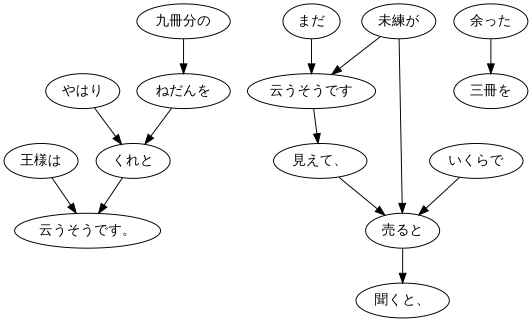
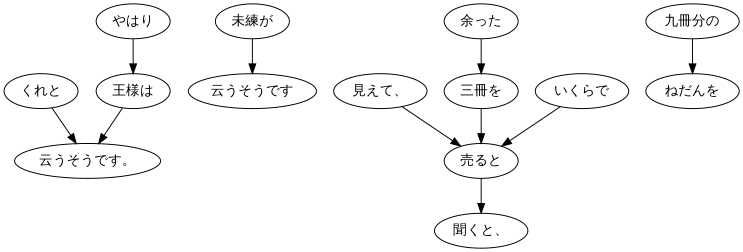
(312, 21) -> none
(315, 121) -> none
(401, 121) -> (481, 121)
(105, 122) -> (133, 51)
(161, 122) -> none
